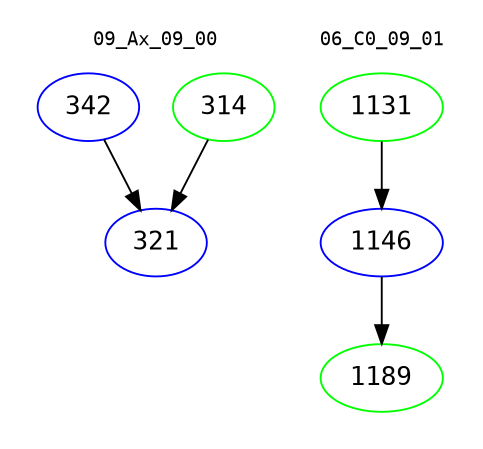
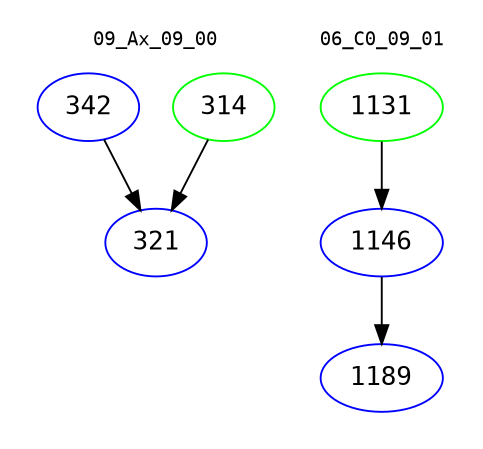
(382, 378) -> (382, 378)
